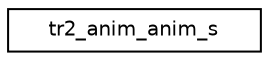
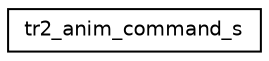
(134, 30) -> (134, 30)
